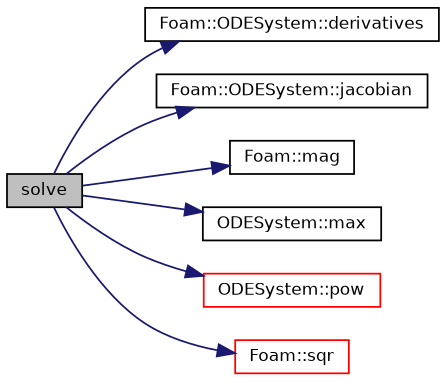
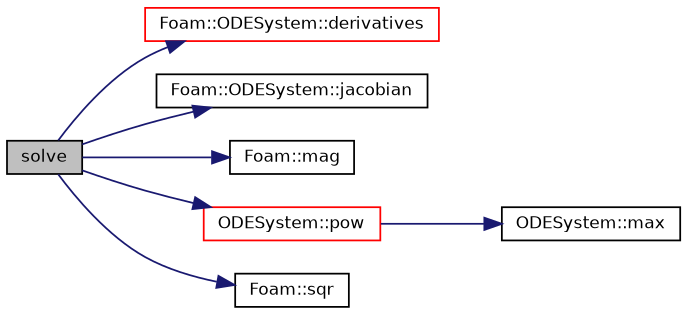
(292, 24) -> (292, 24)
(134, 202) -> (432, 224)
(292, 357) -> (292, 290)
